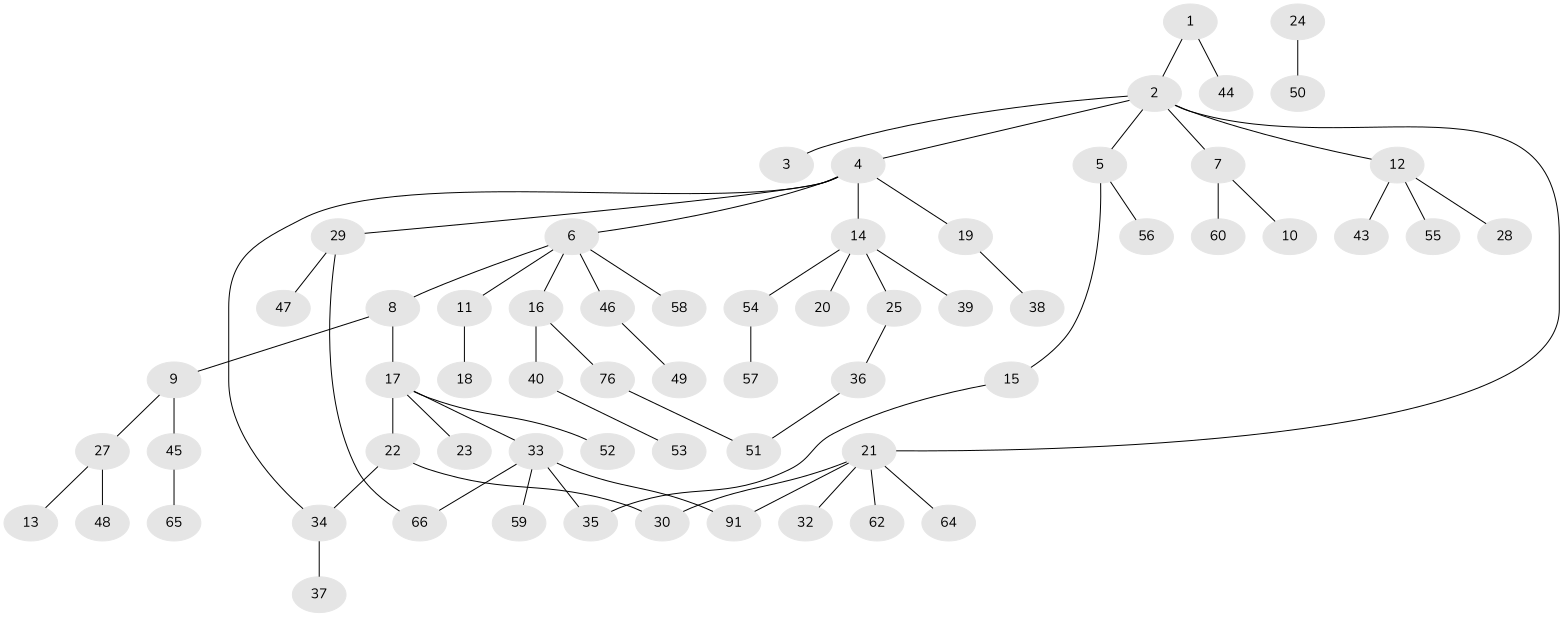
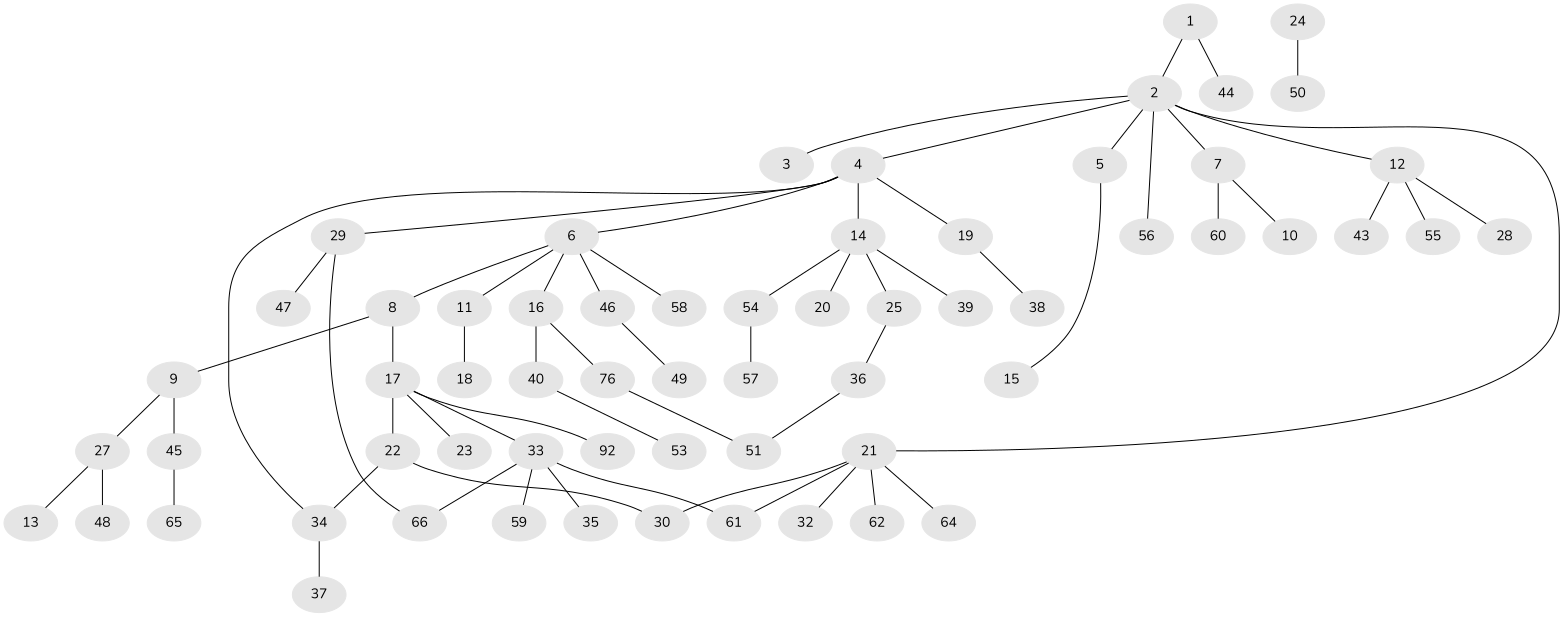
(1123, 201) -> (1151, 165)
(608, 451) -> (608, 451)
(803, 460) -> none
(734, 523) -> (734, 523)
